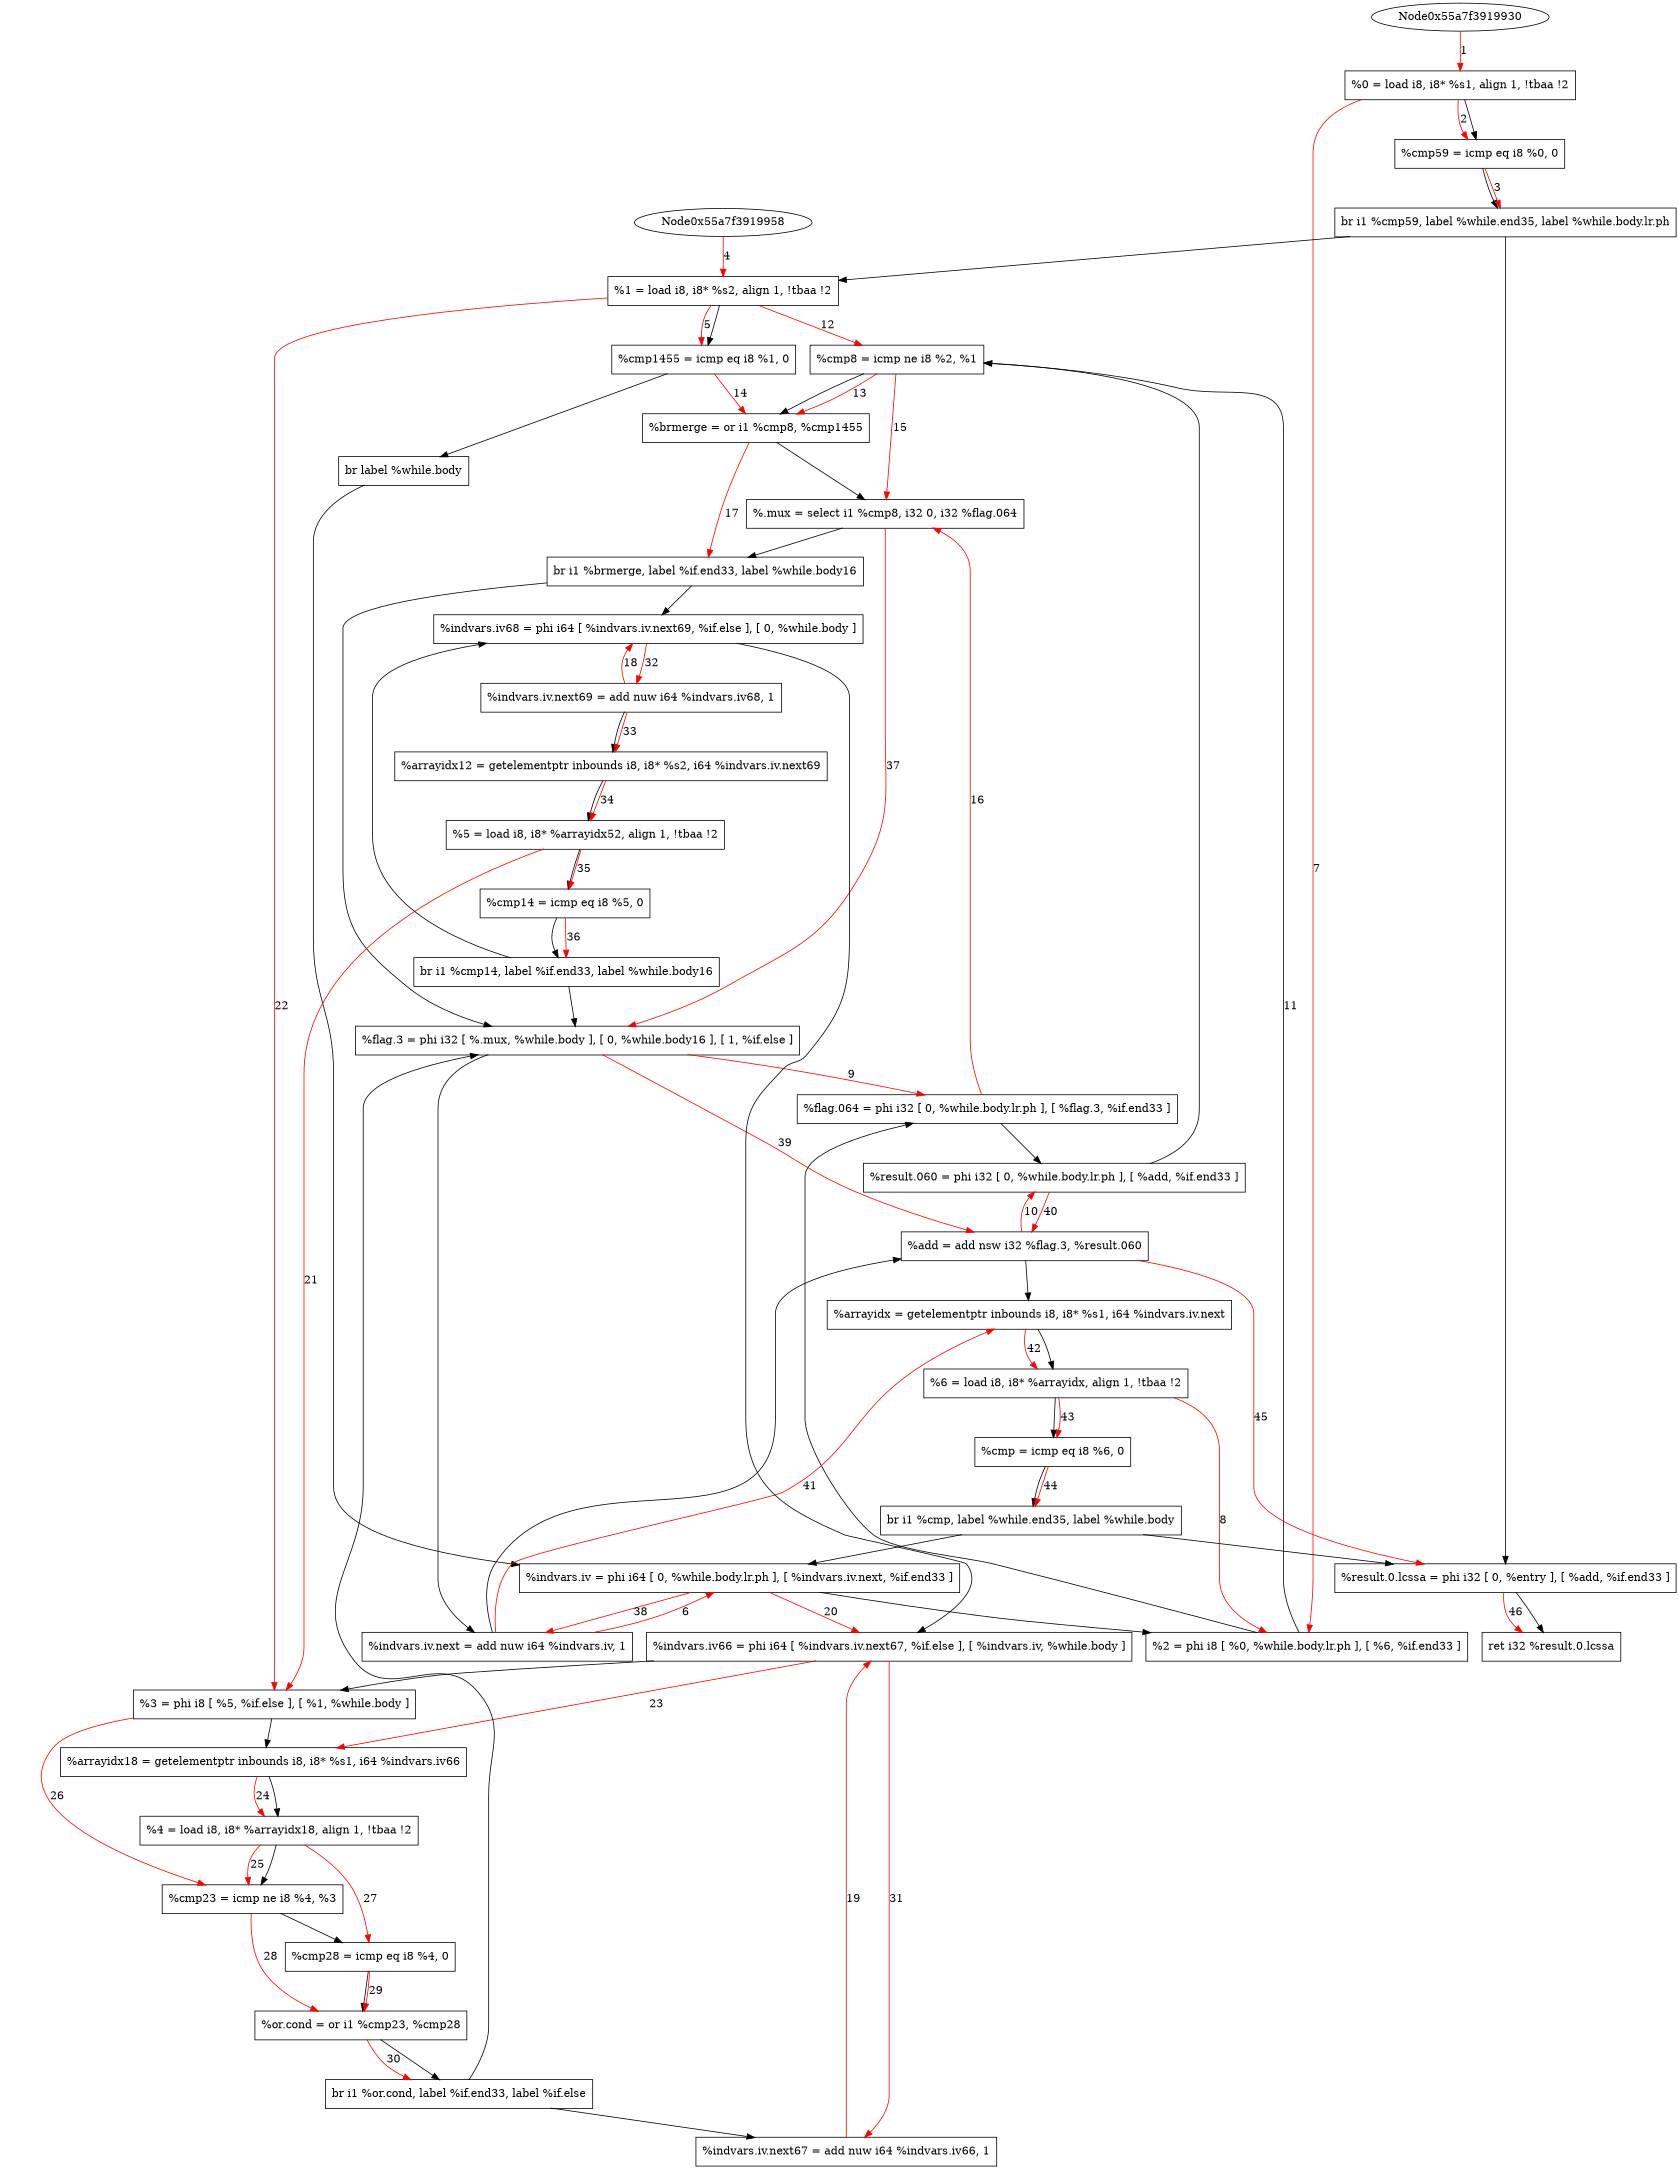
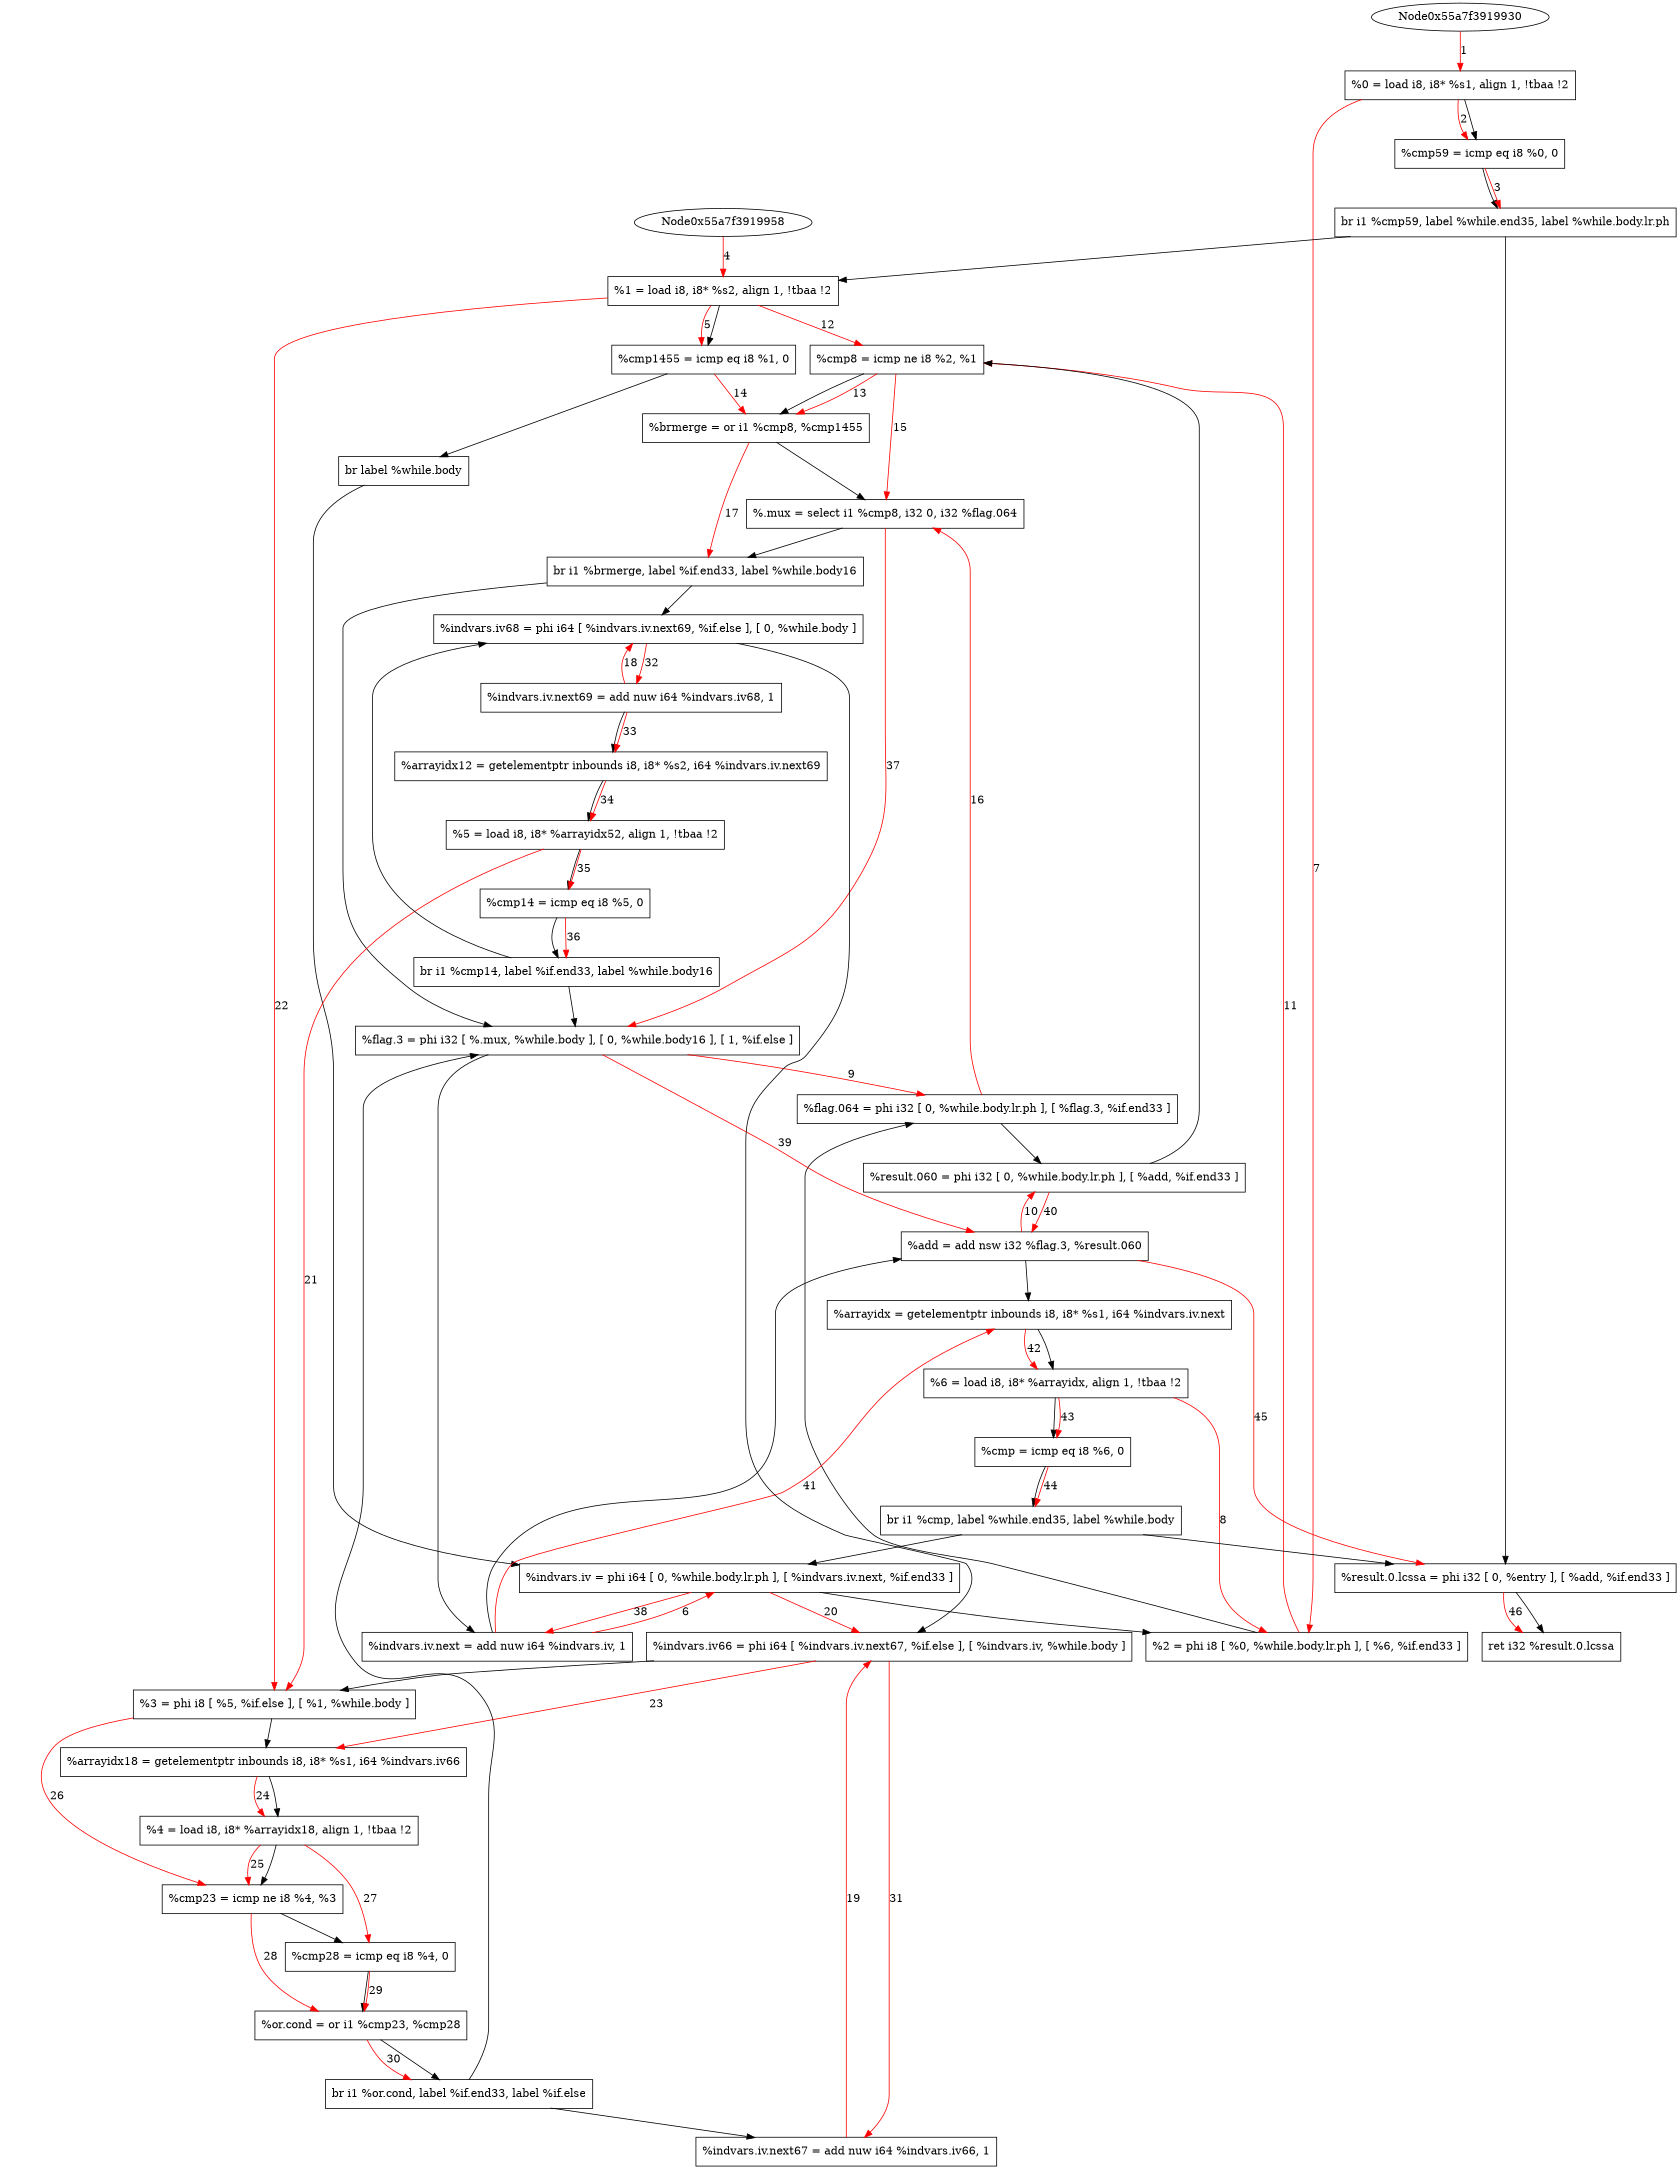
(1283, 875) -> (1283, 875)
